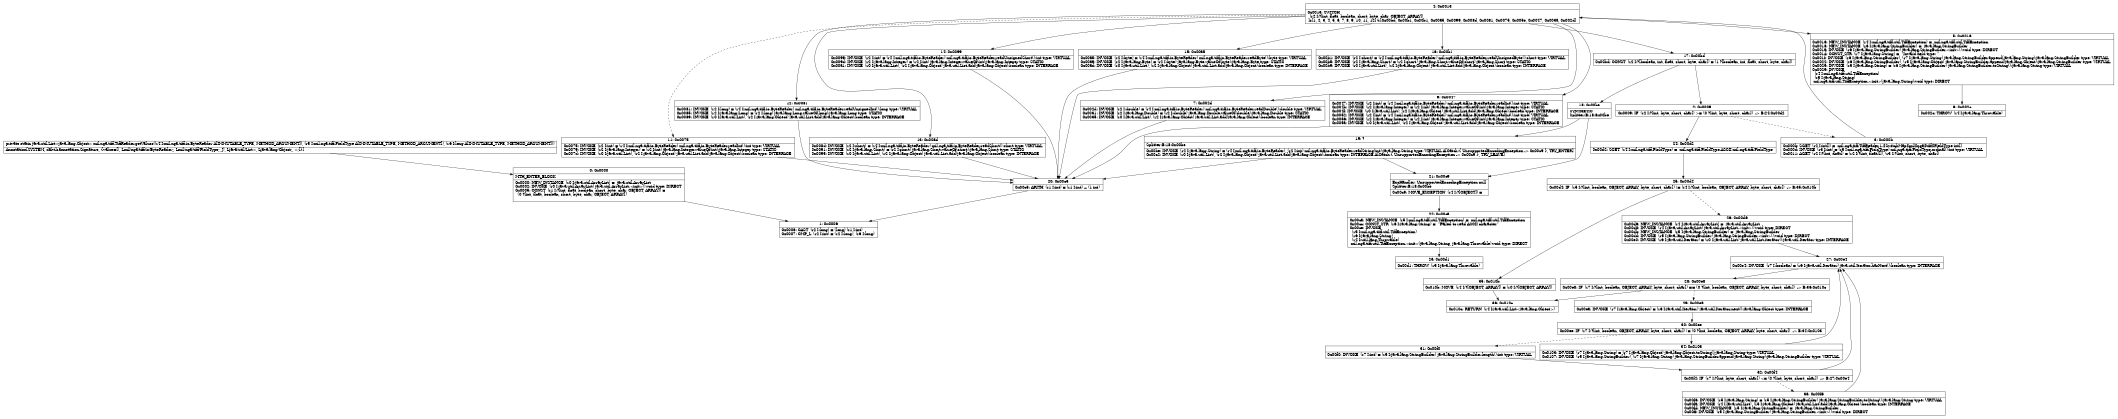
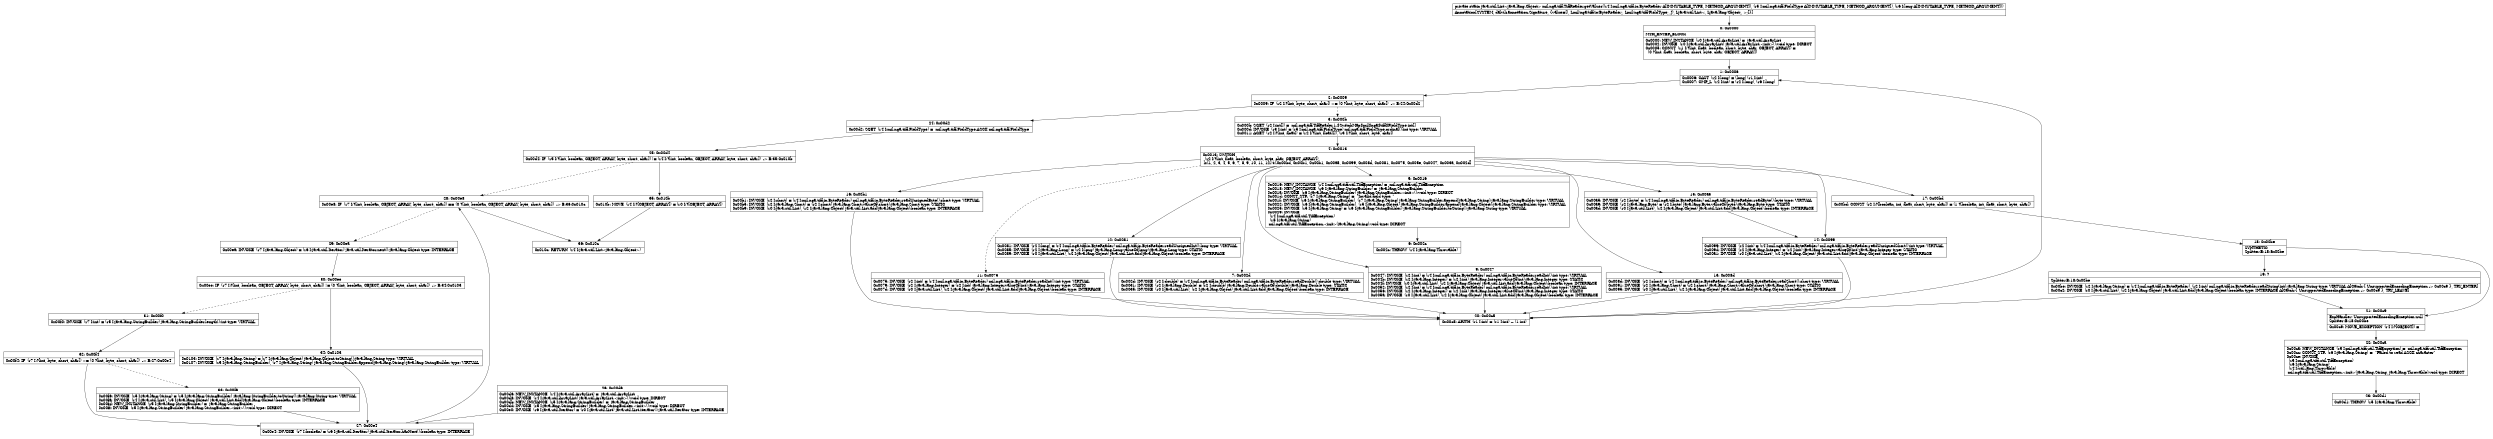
(1698, 84) -> (1553, 88)
(1067, 99) -> (1761, 224)
(1704, 202) -> (558, 179)
